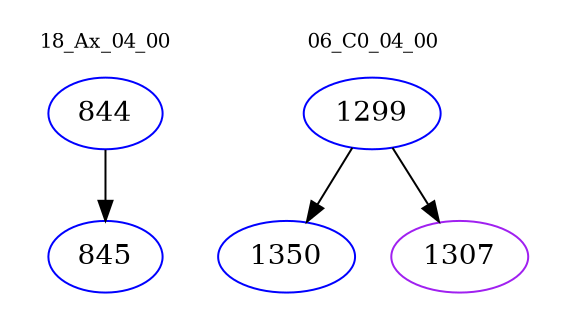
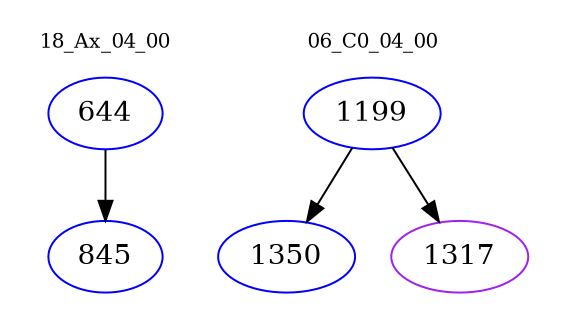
(105, 113) -> (105, 113)
(372, 113) -> (372, 113)
(460, 257) -> (460, 257)
